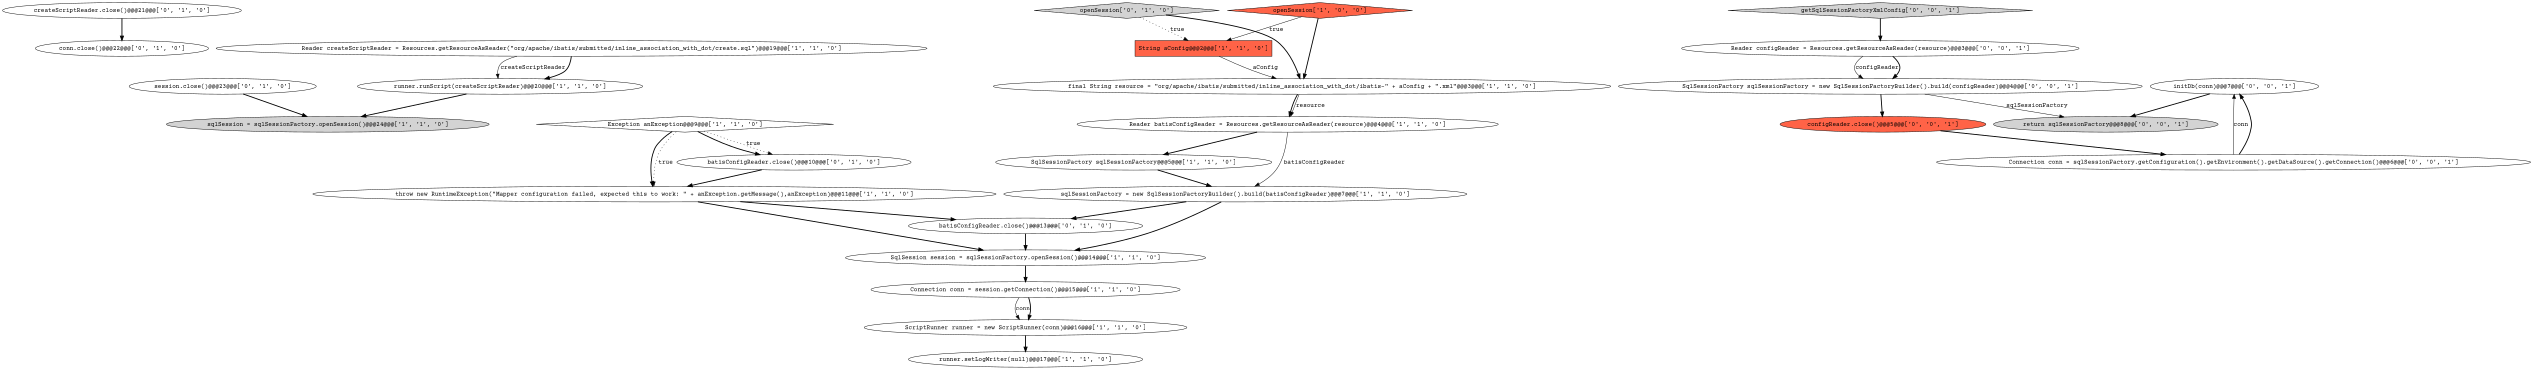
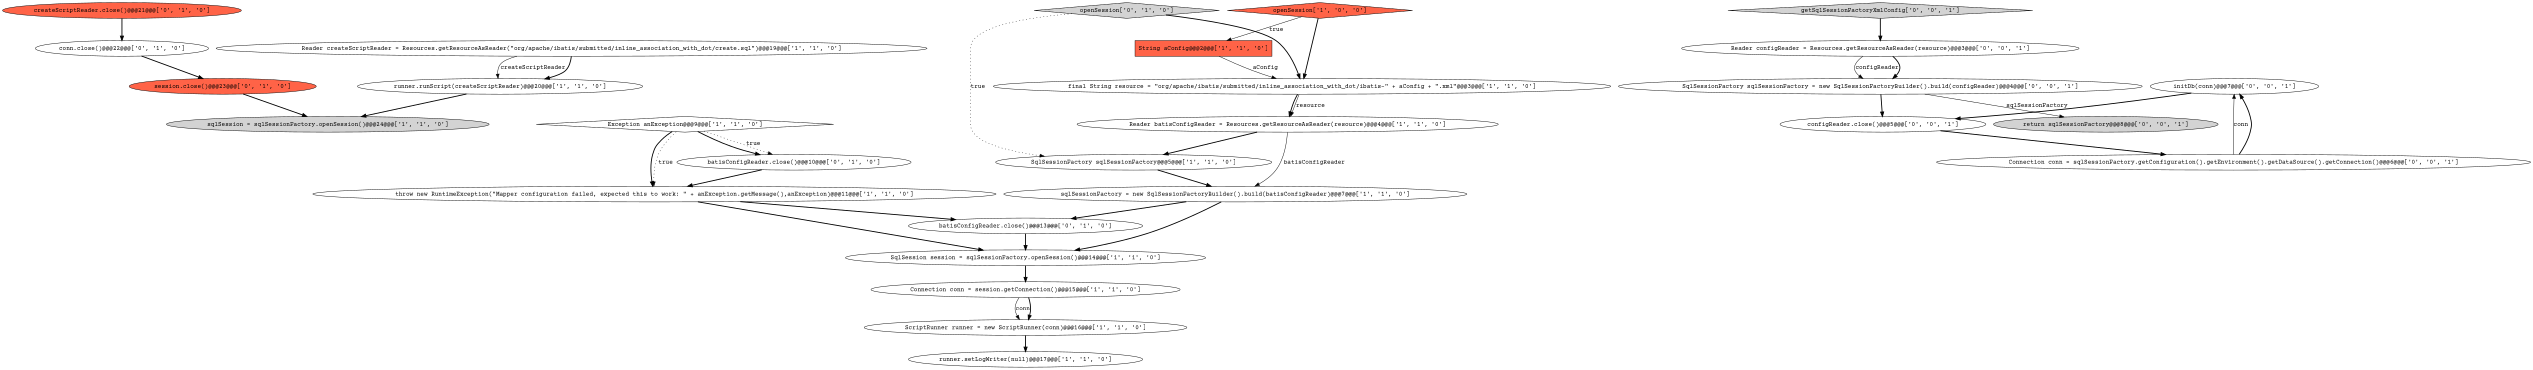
(122, 10) -> (122, 10)
(1162, 28) -> (971, 70)
none -> (170, 67)
(223, 86) -> (223, 86)
(2173, 105) -> (2076, 108)
(1883, 124) -> (1883, 124)
